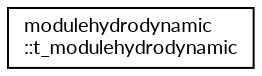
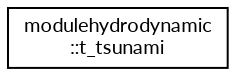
(131, 38) -> (118, 38)
